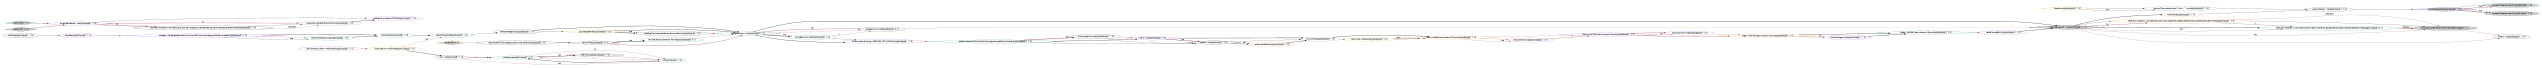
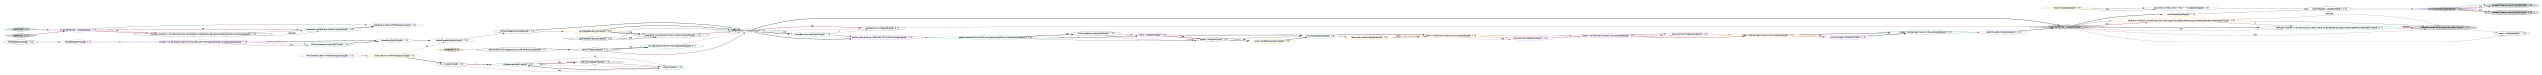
none -> (595, 39)
